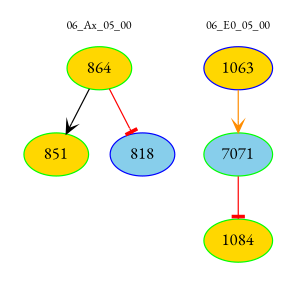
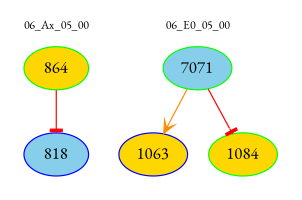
(238, 105) -> (178, 106)
(56, 154) -> none
